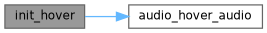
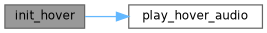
(196, 17) -> (196, 17)
